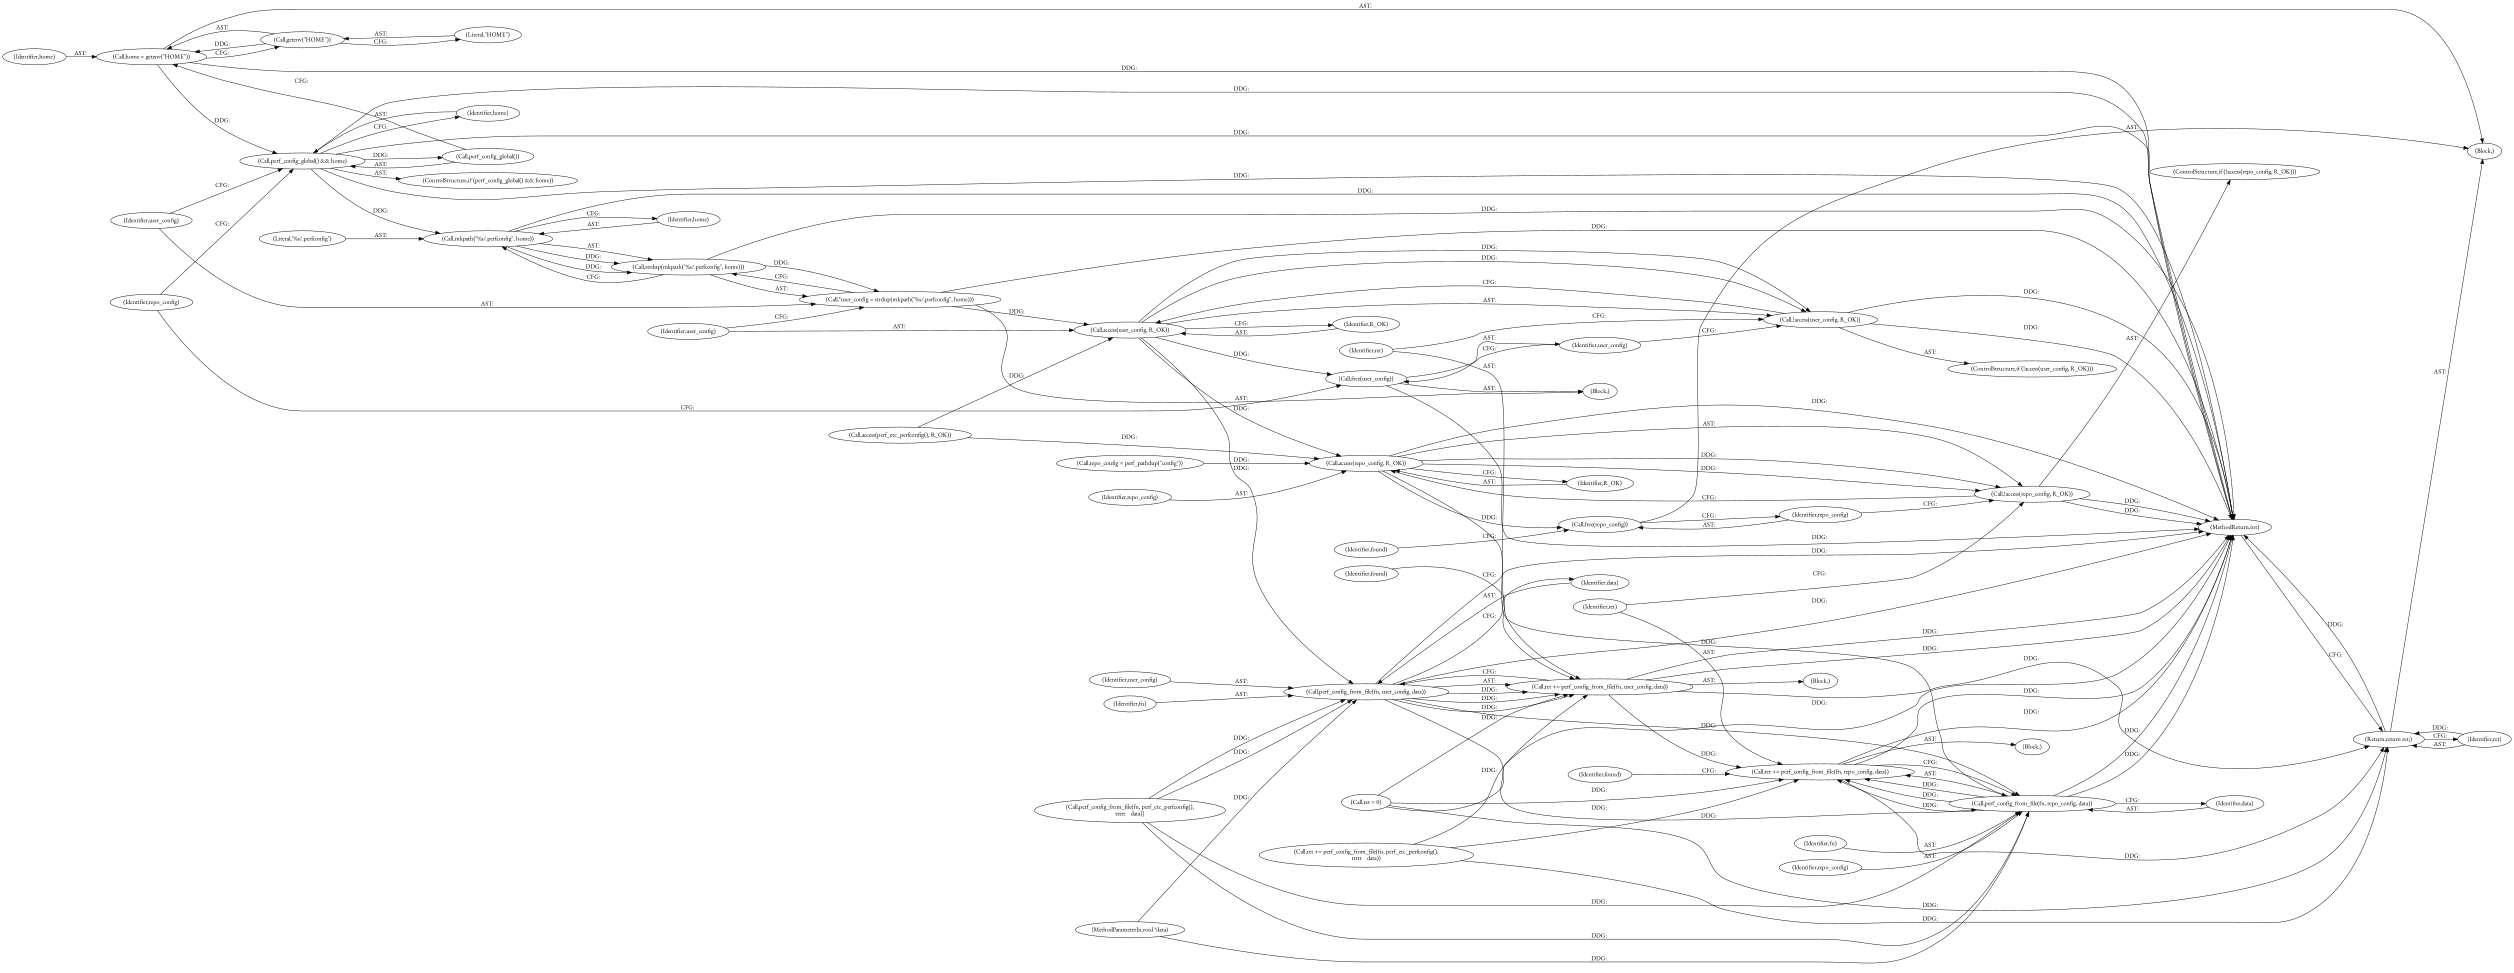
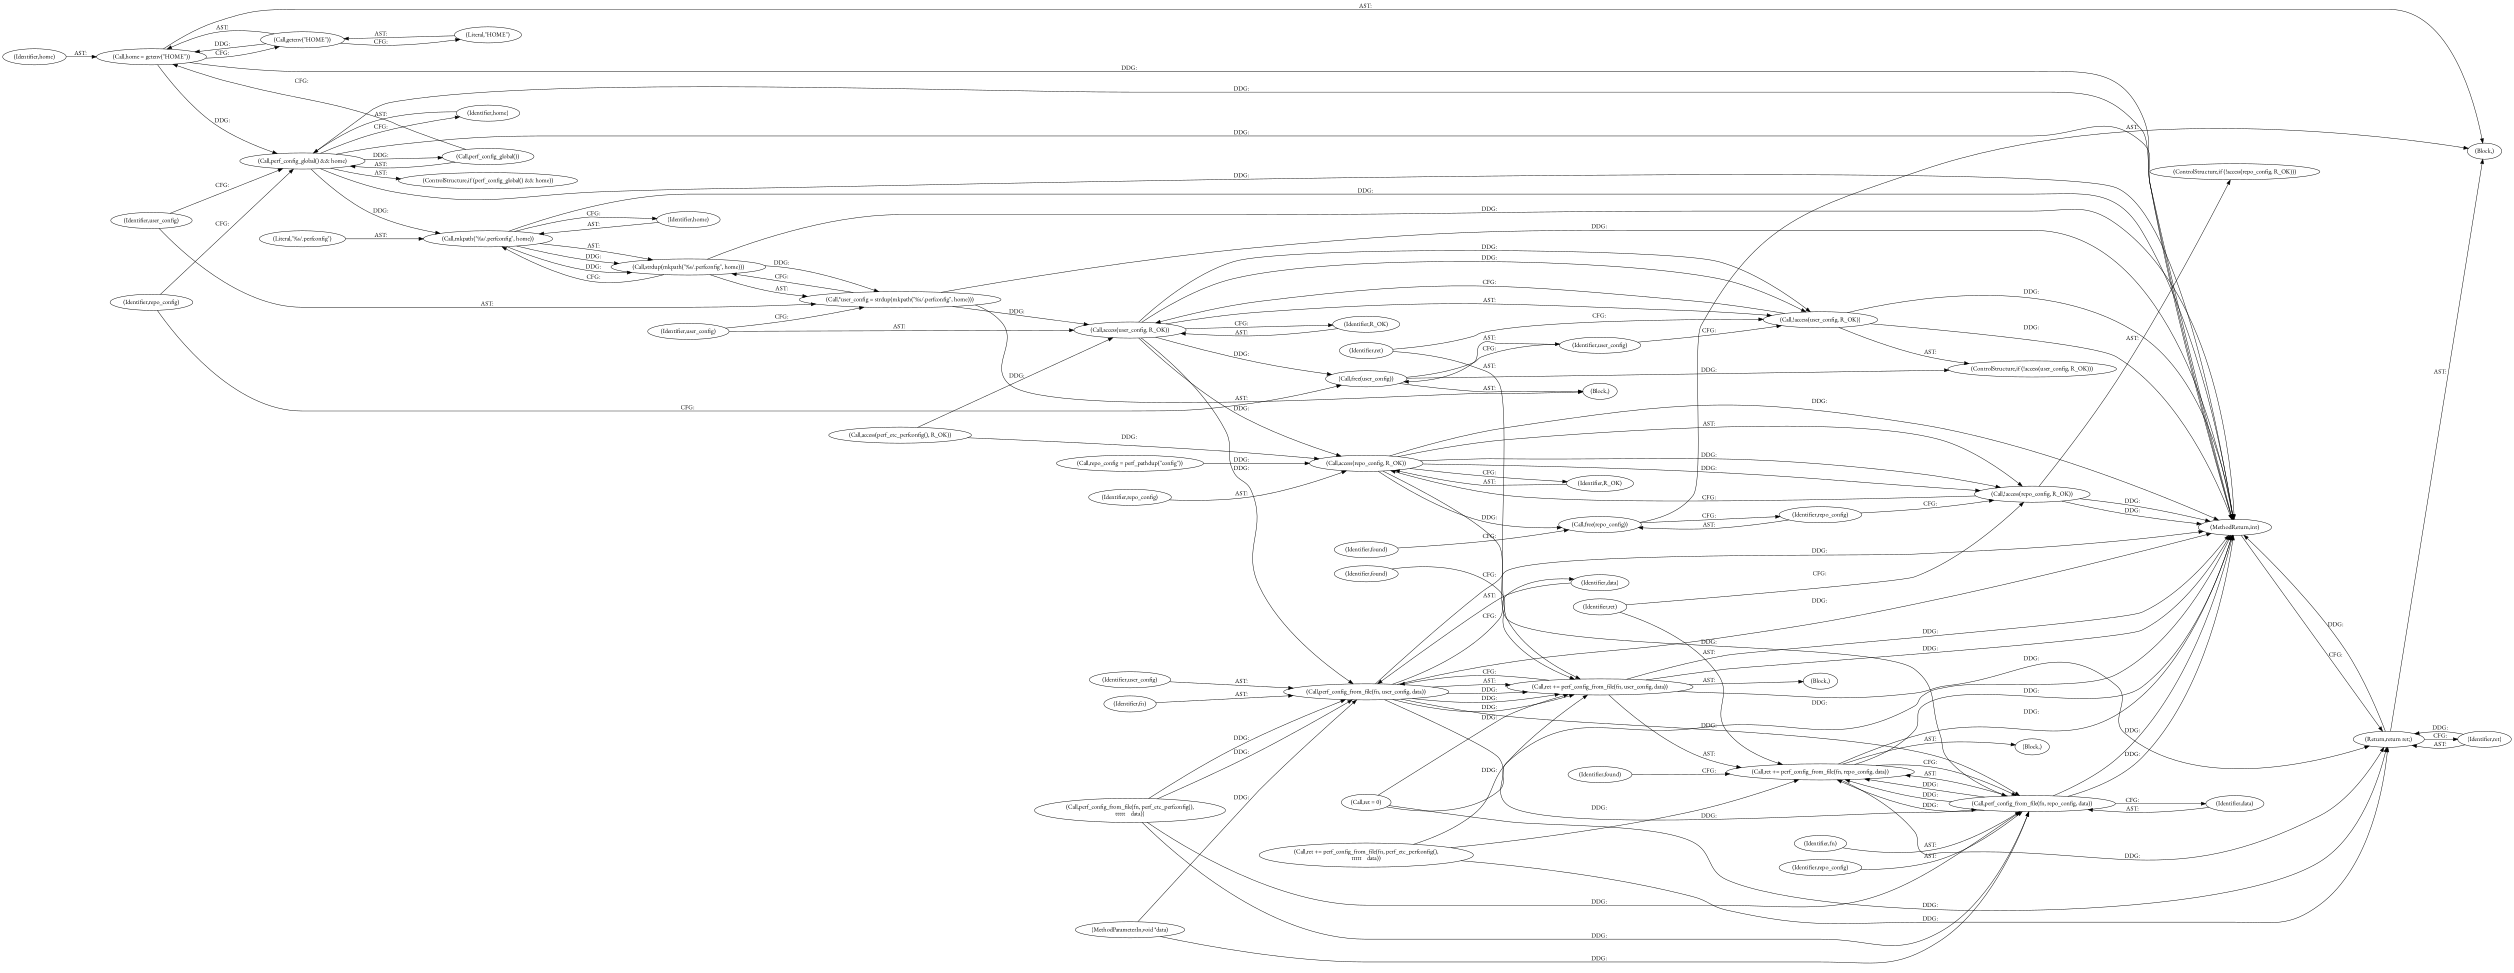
(1745, 545) -> (1676, 374)
(1710, 754) -> (1710, 754)
(1586, 801) -> none
